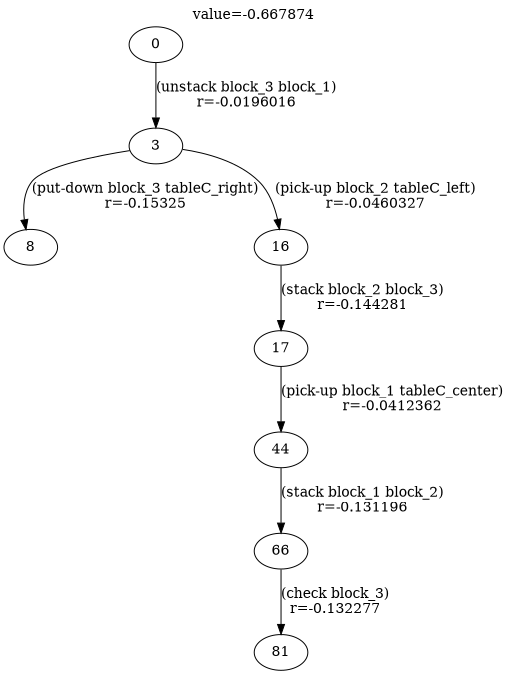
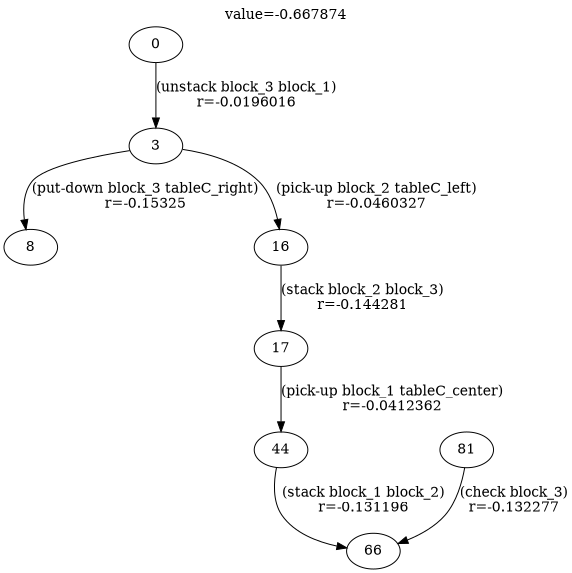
(281, 597) -> (447, 513)
